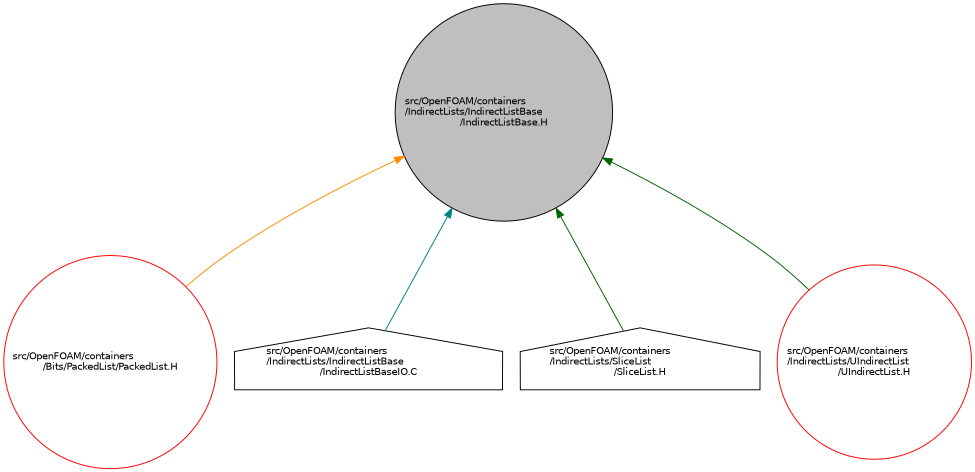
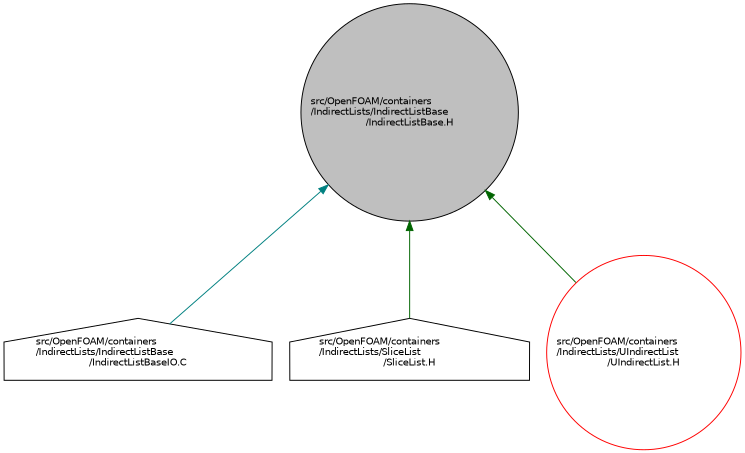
(110, 362) -> none
